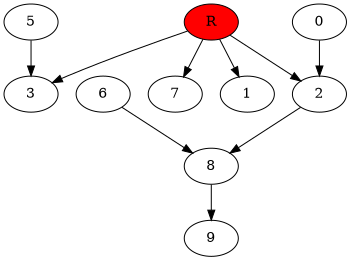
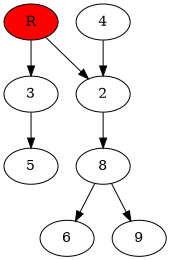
(319, 22) -> (103, 22)
(31, 53) -> (31, 125)
(175, 94) -> none
(247, 94) -> none
(153, 128) -> (87, 198)
